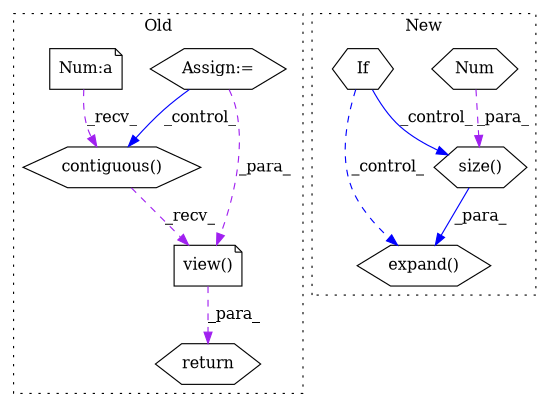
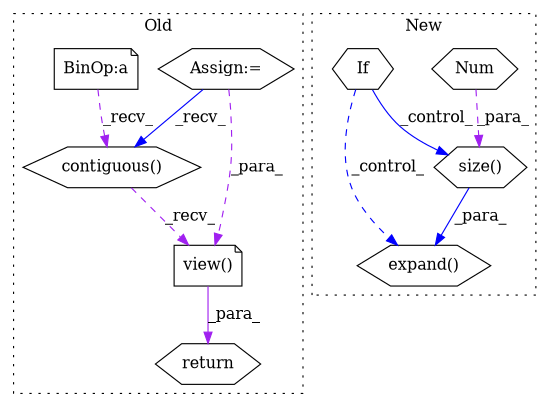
(86, 69) -> (96, 69)
(200, 118) -> (201, 118)
(208, 309) -> (208, 309)
